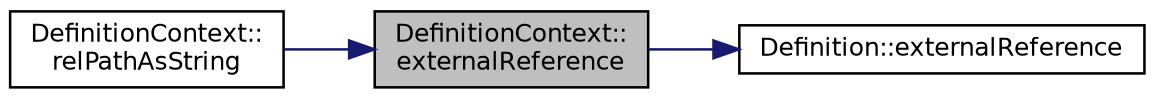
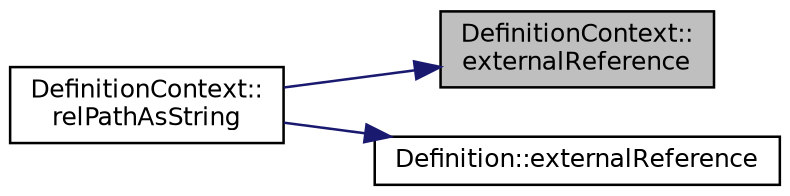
(681, 49) -> (325, 128)
